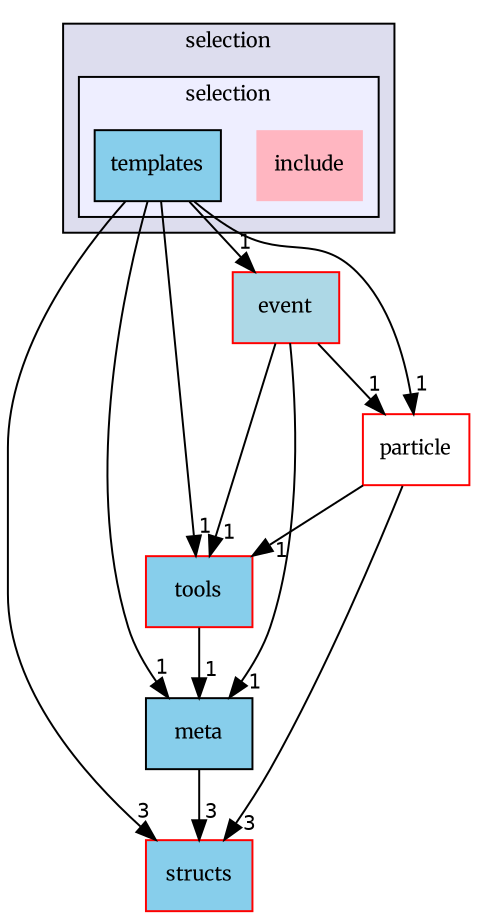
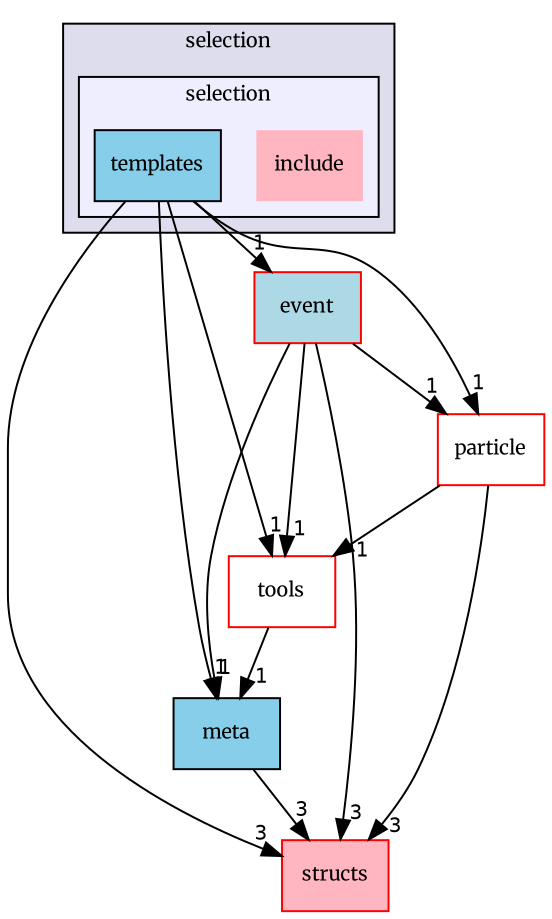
none -> (355, 580)
(199, 592) -> (282, 592)
(199, 876) -> (335, 876)
